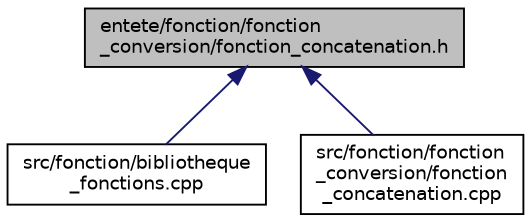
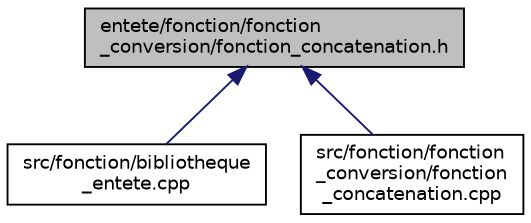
(137, 174) -> (137, 174)
